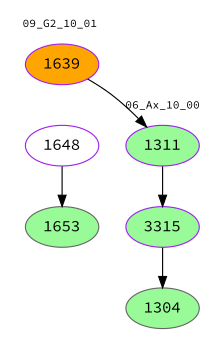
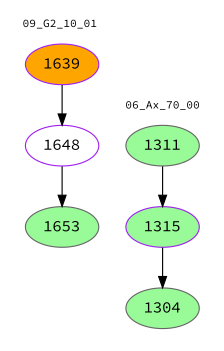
(124, 105) -> (62, 99)
(163, 106) -> (163, 106)
(163, 146) -> (163, 146)
(163, 227) -> (163, 227)
